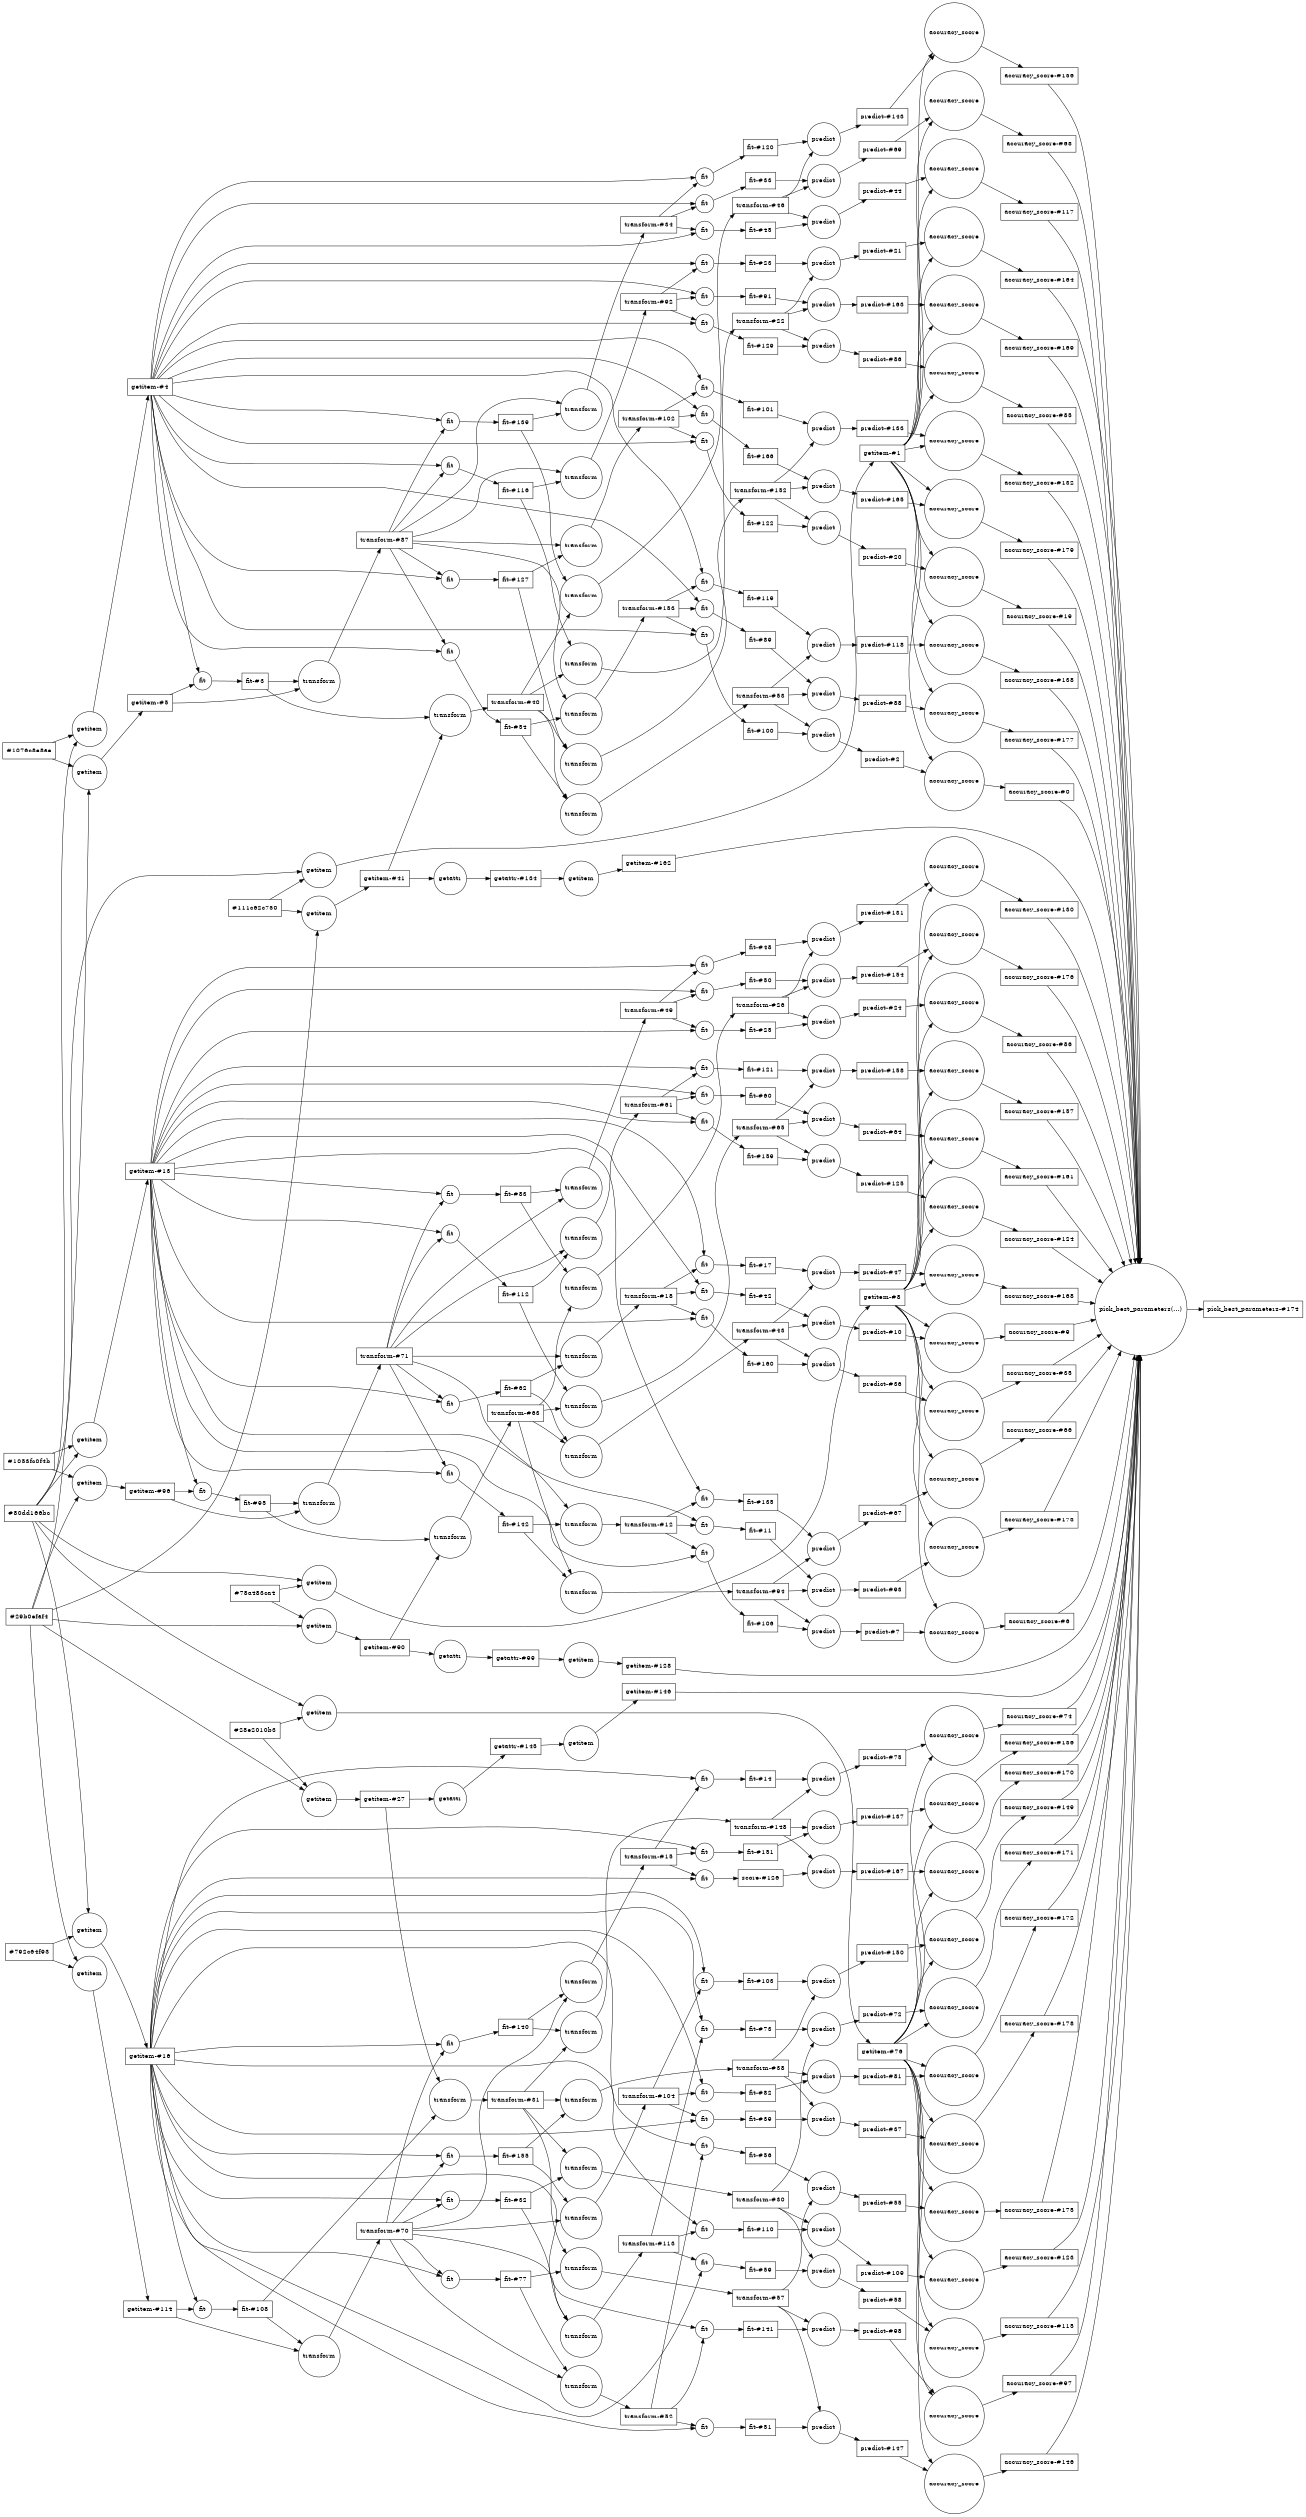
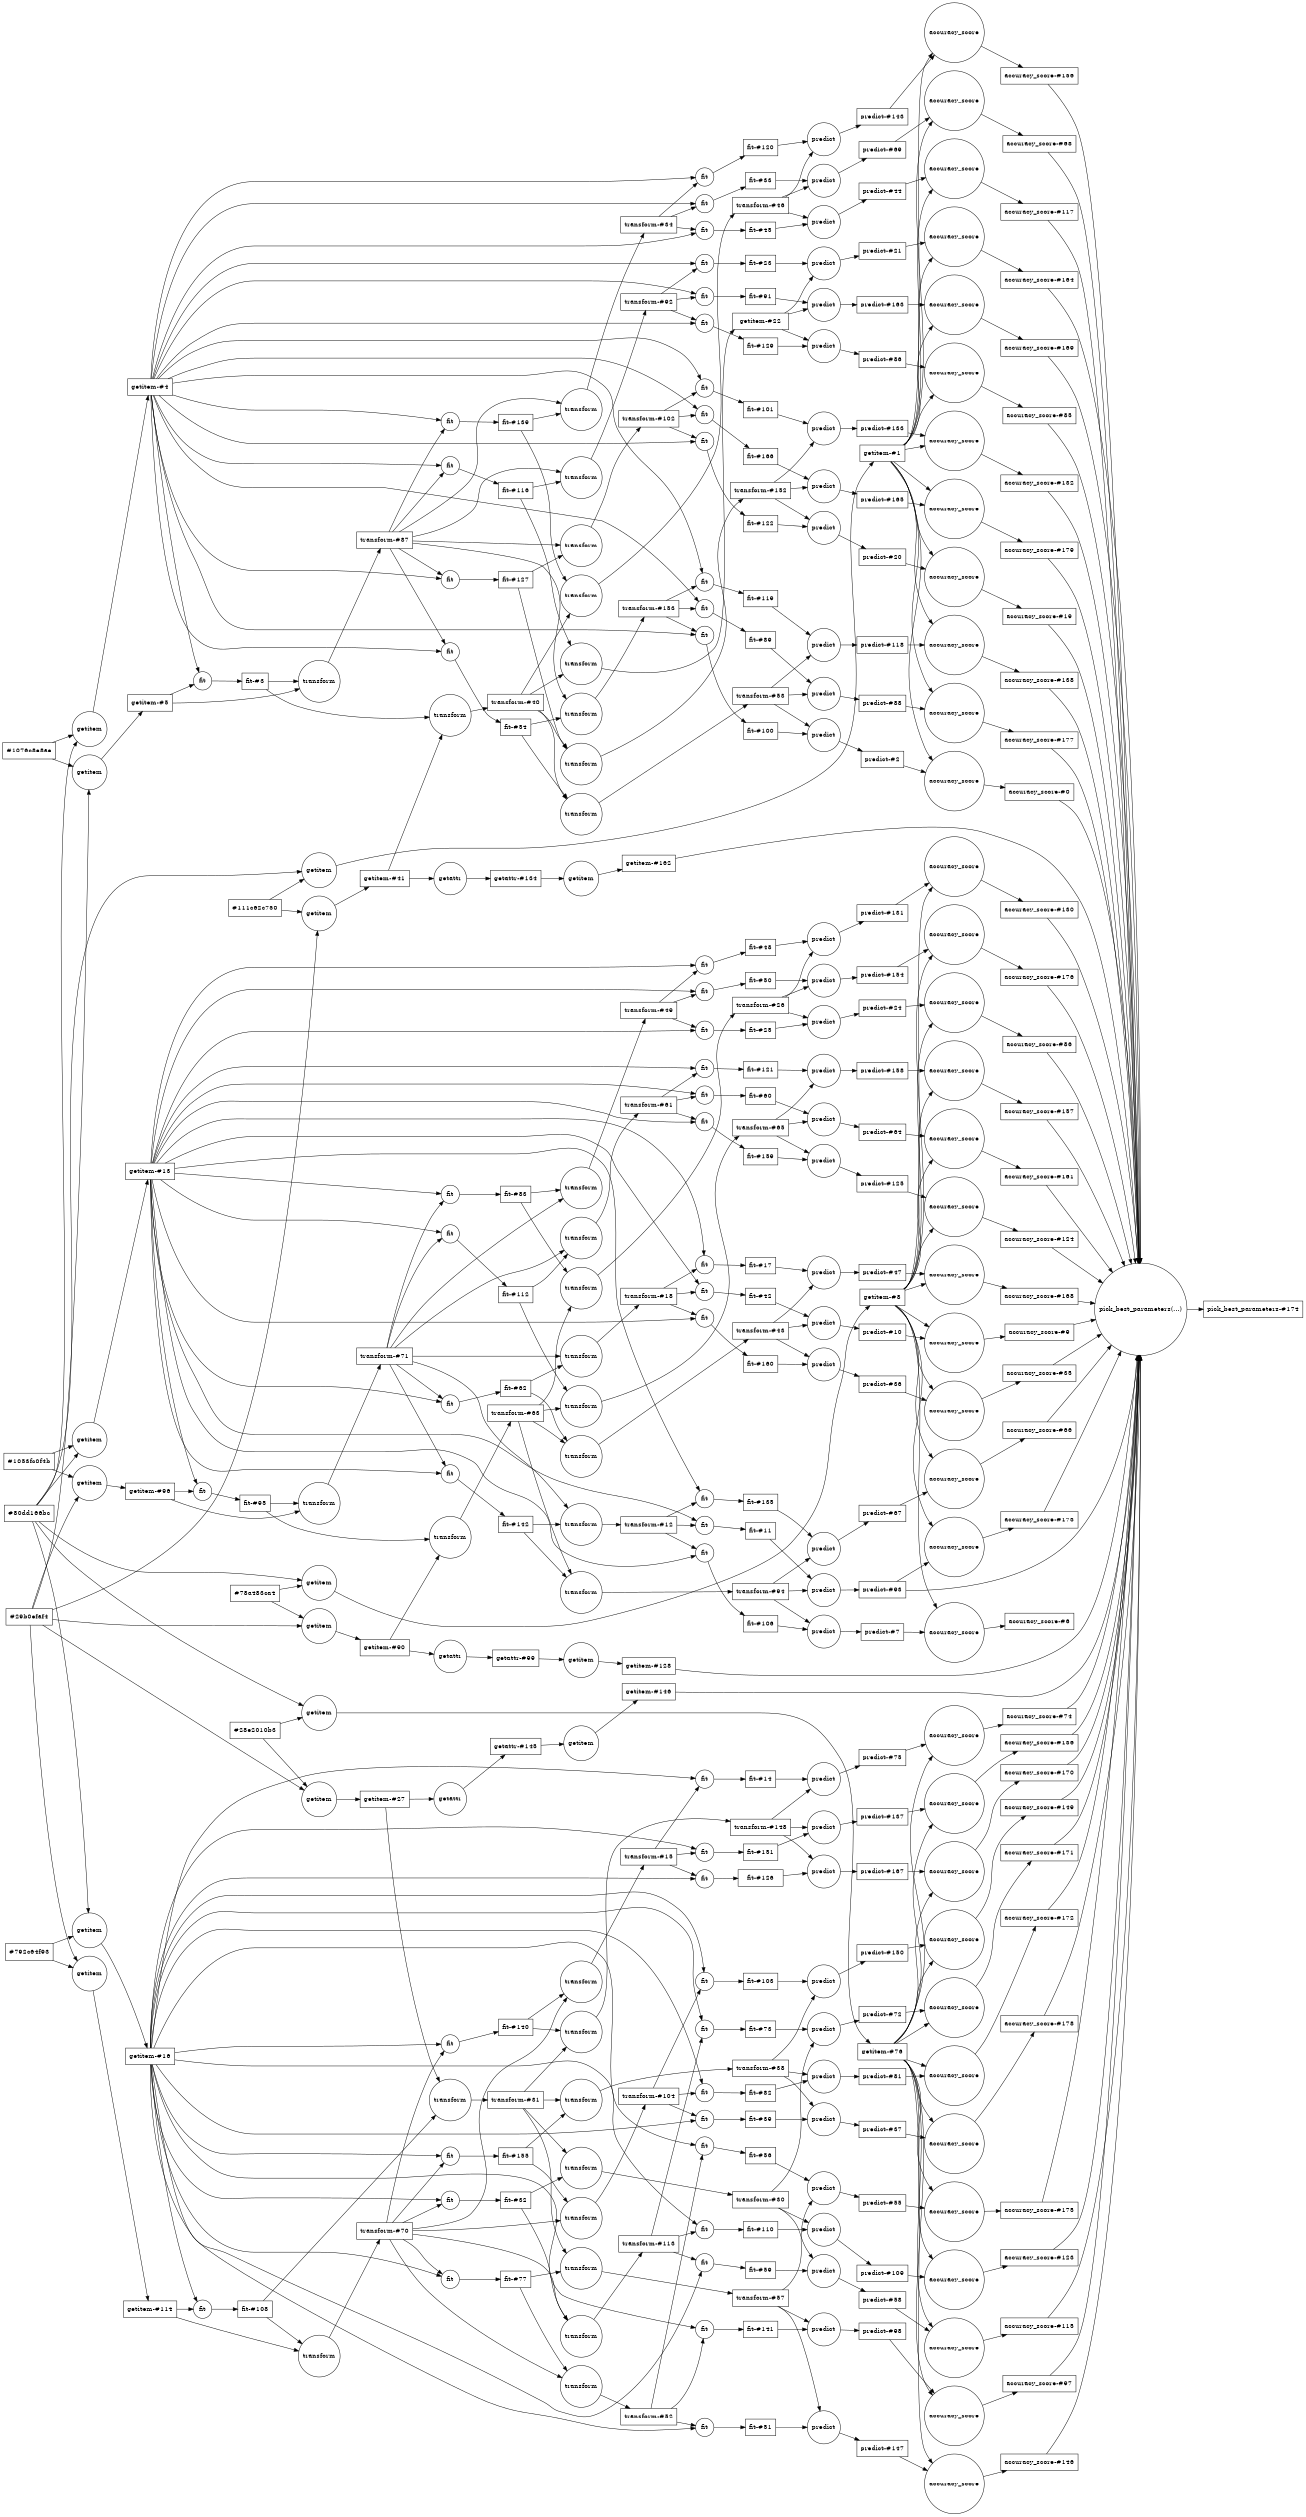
(761, 321) -> (761, 321)
(1112, 1493) -> (1077, 1533)
(761, 1878) -> (761, 1878)
